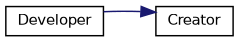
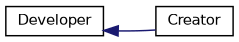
(122, 11) -> (137, 31)
